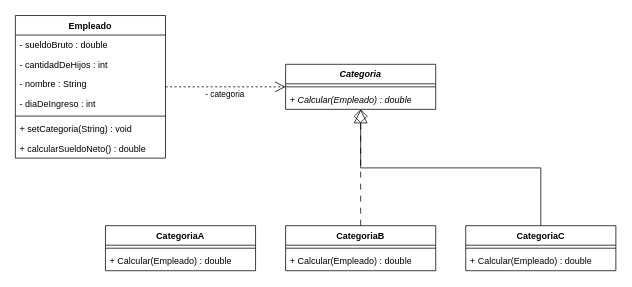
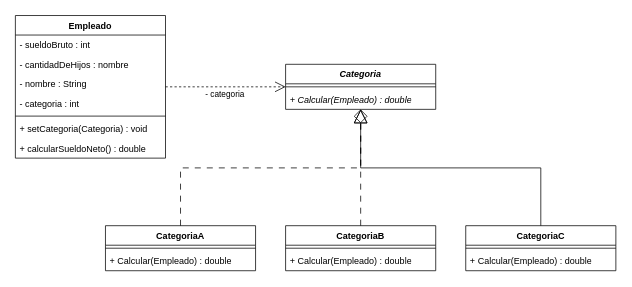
(68, 45) -> (60, 45)
(69, 65) -> (78, 65)
(63, 104) -> (55, 104)
(84, 129) -> (92, 129)
none -> (241, 168)
